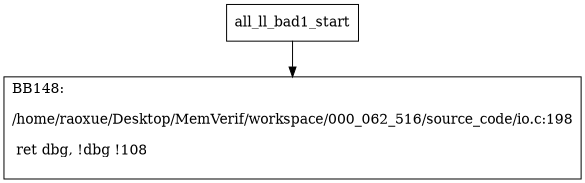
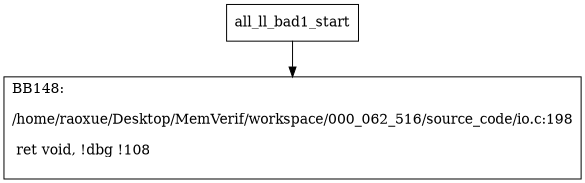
(80, 150) -> (81, 150)
